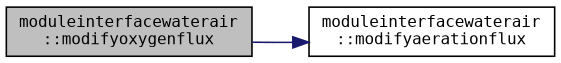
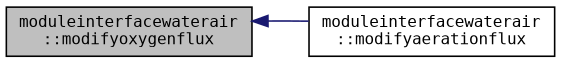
(272, 42) -> (288, 21)
